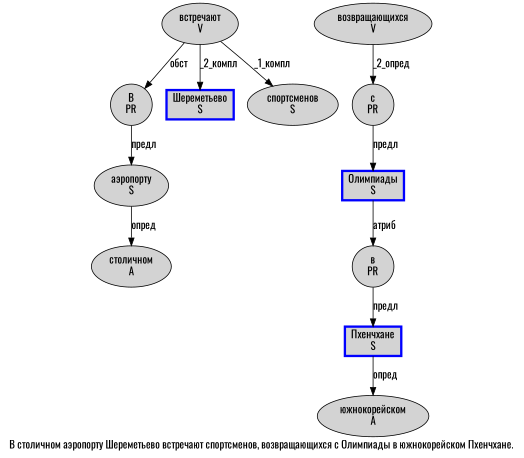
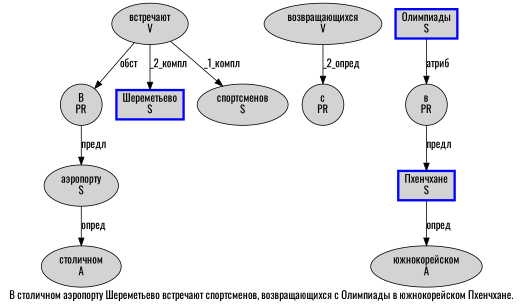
(373, 144) -> none
